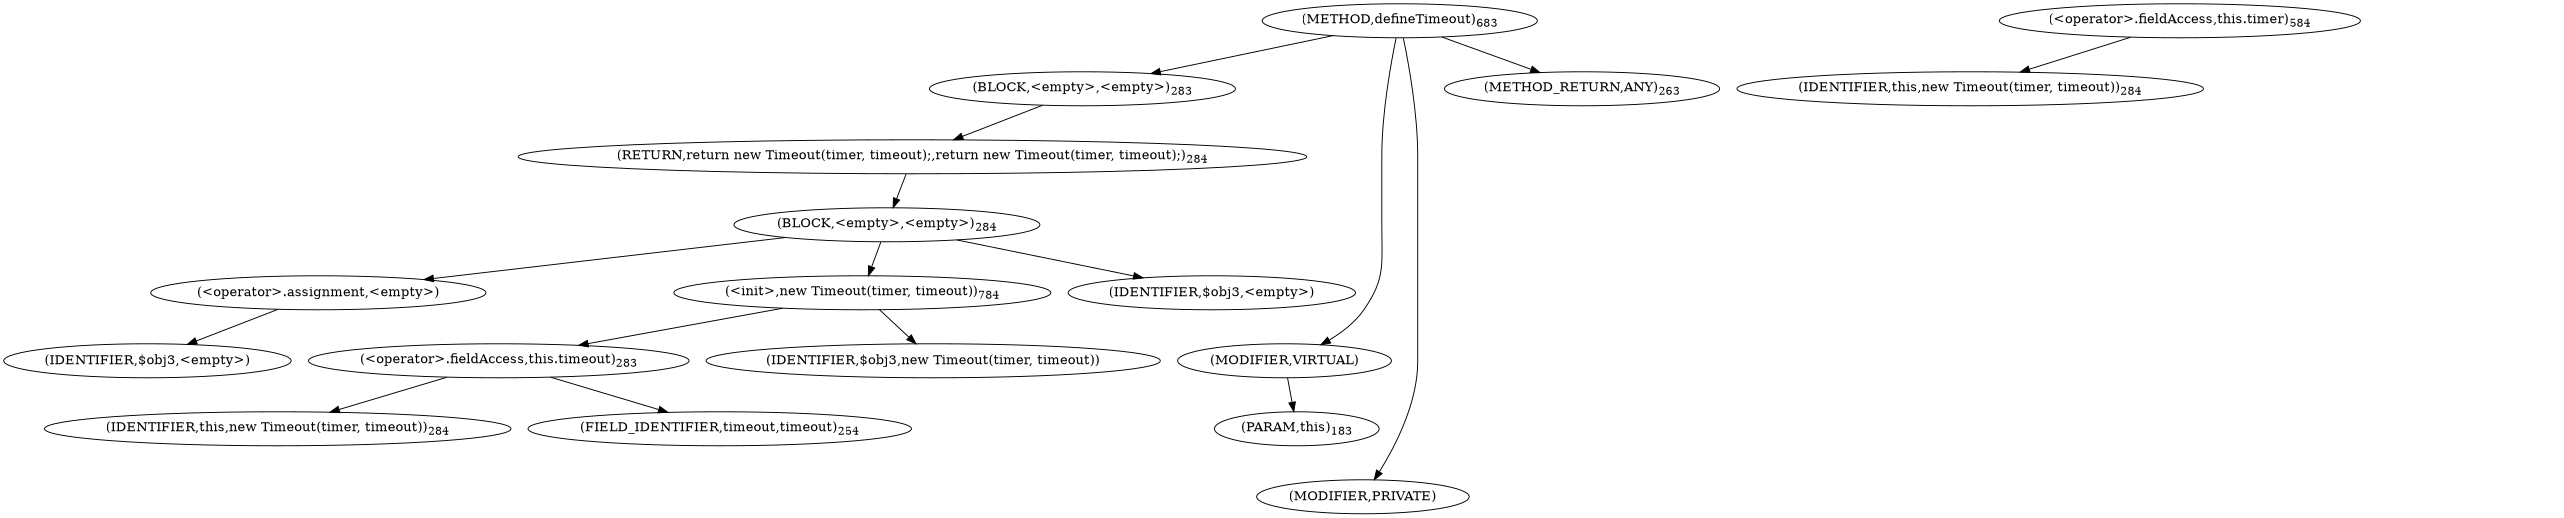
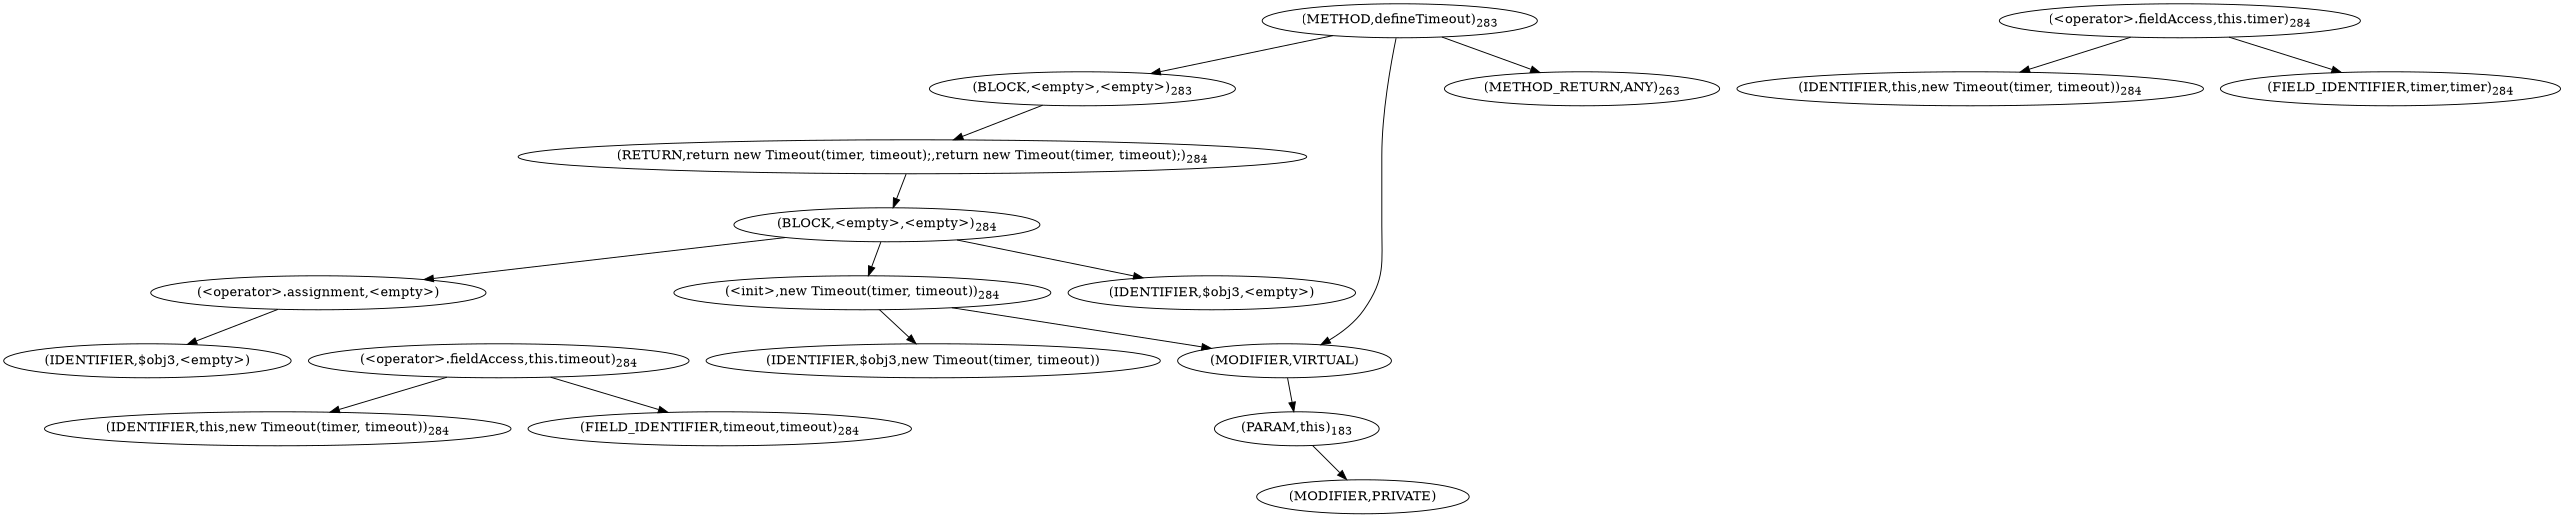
(1487, 19) -> (1487, 19)
(2300, 19) -> (2300, 19)
none -> (2390, 89)
(1418, 258) -> (1326, 459)
(989, 291) -> (989, 291)
(685, 326) -> (1077, 327)
(627, 359) -> (627, 359)
(849, 427) -> (849, 427)
